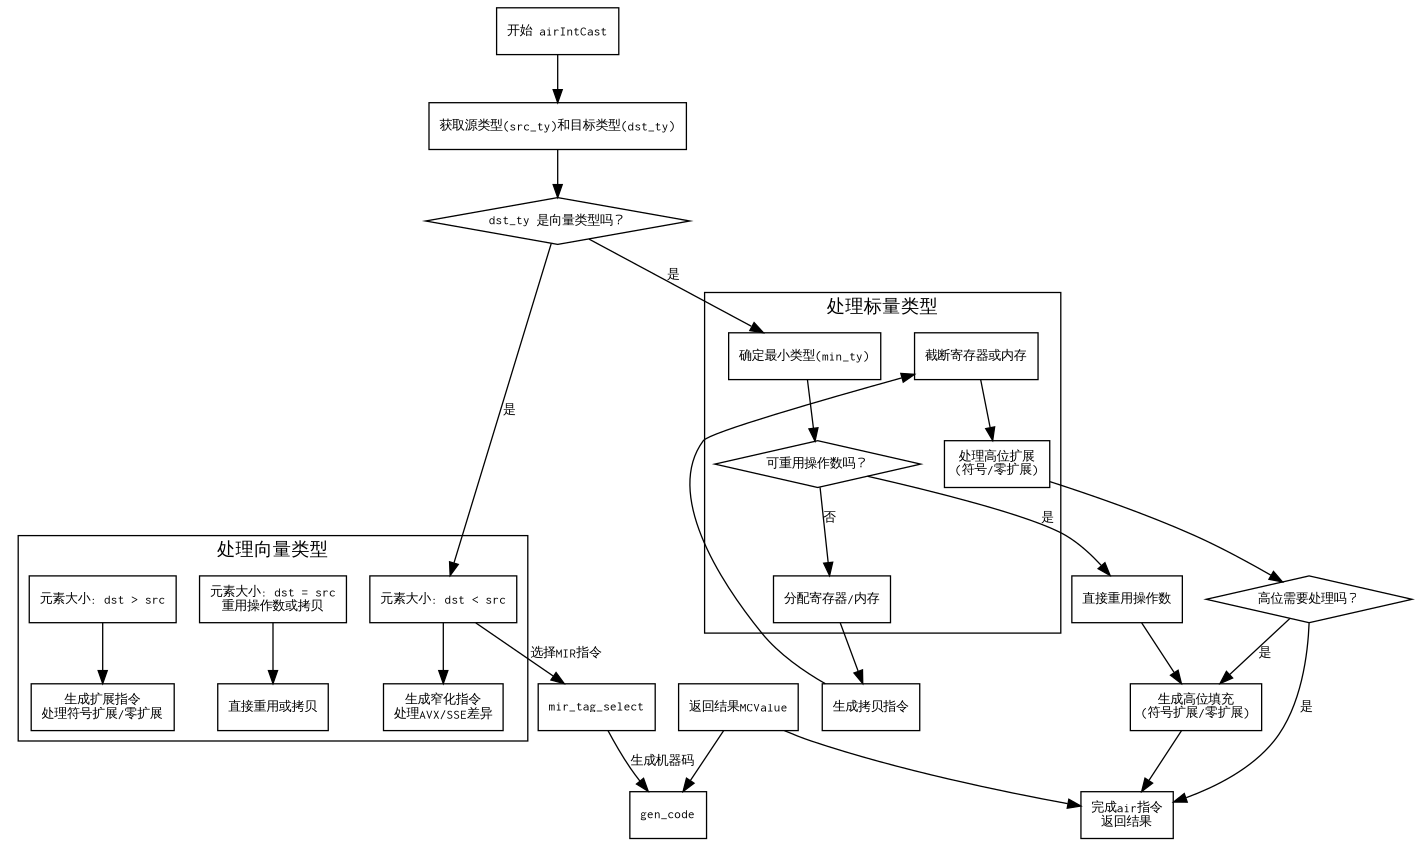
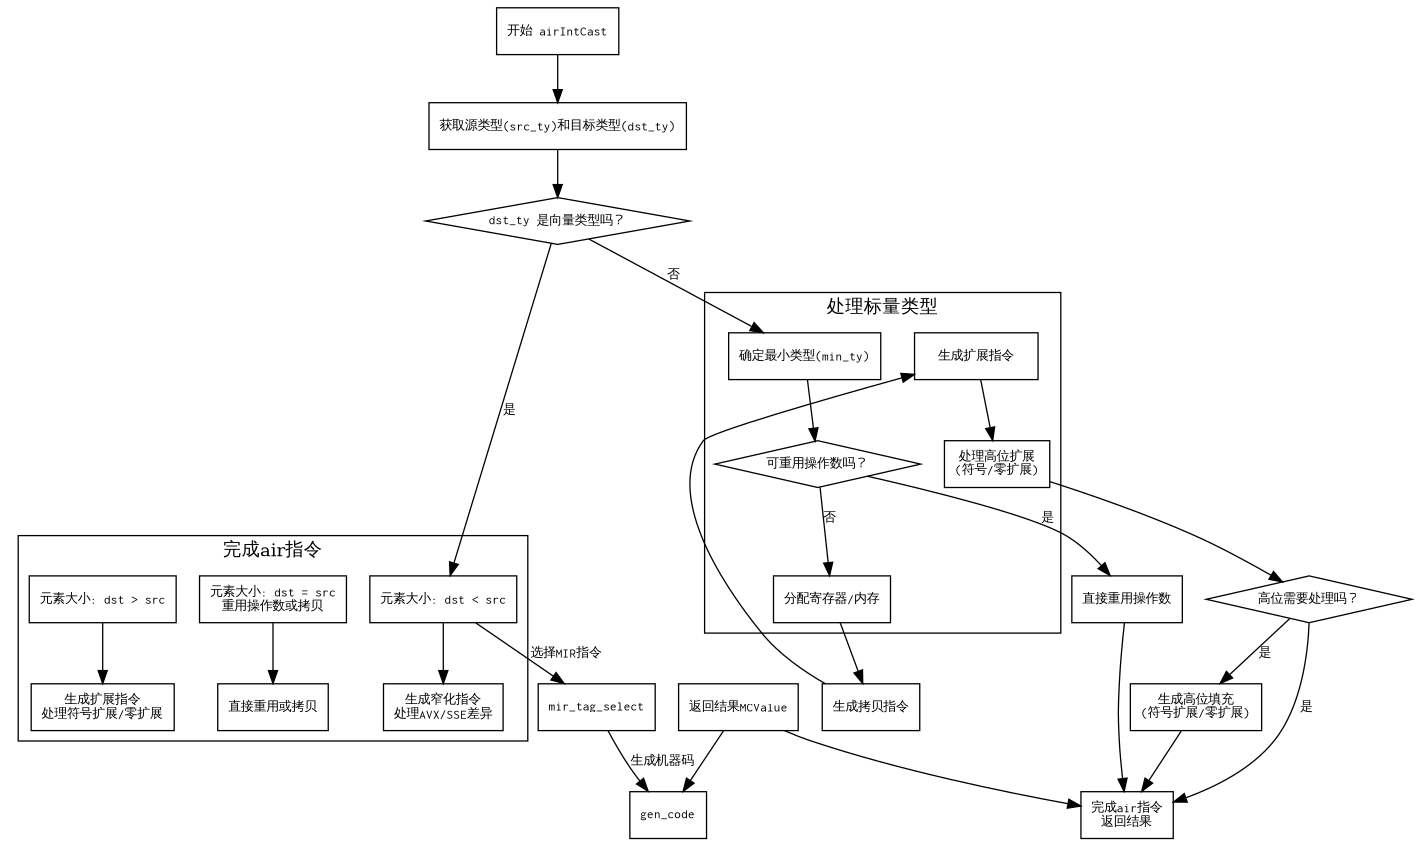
(673, 275) -> (673, 275)
(976, 356) -> (976, 356)
(273, 551) -> (273, 551)
(1158, 648) -> (1119, 701)
